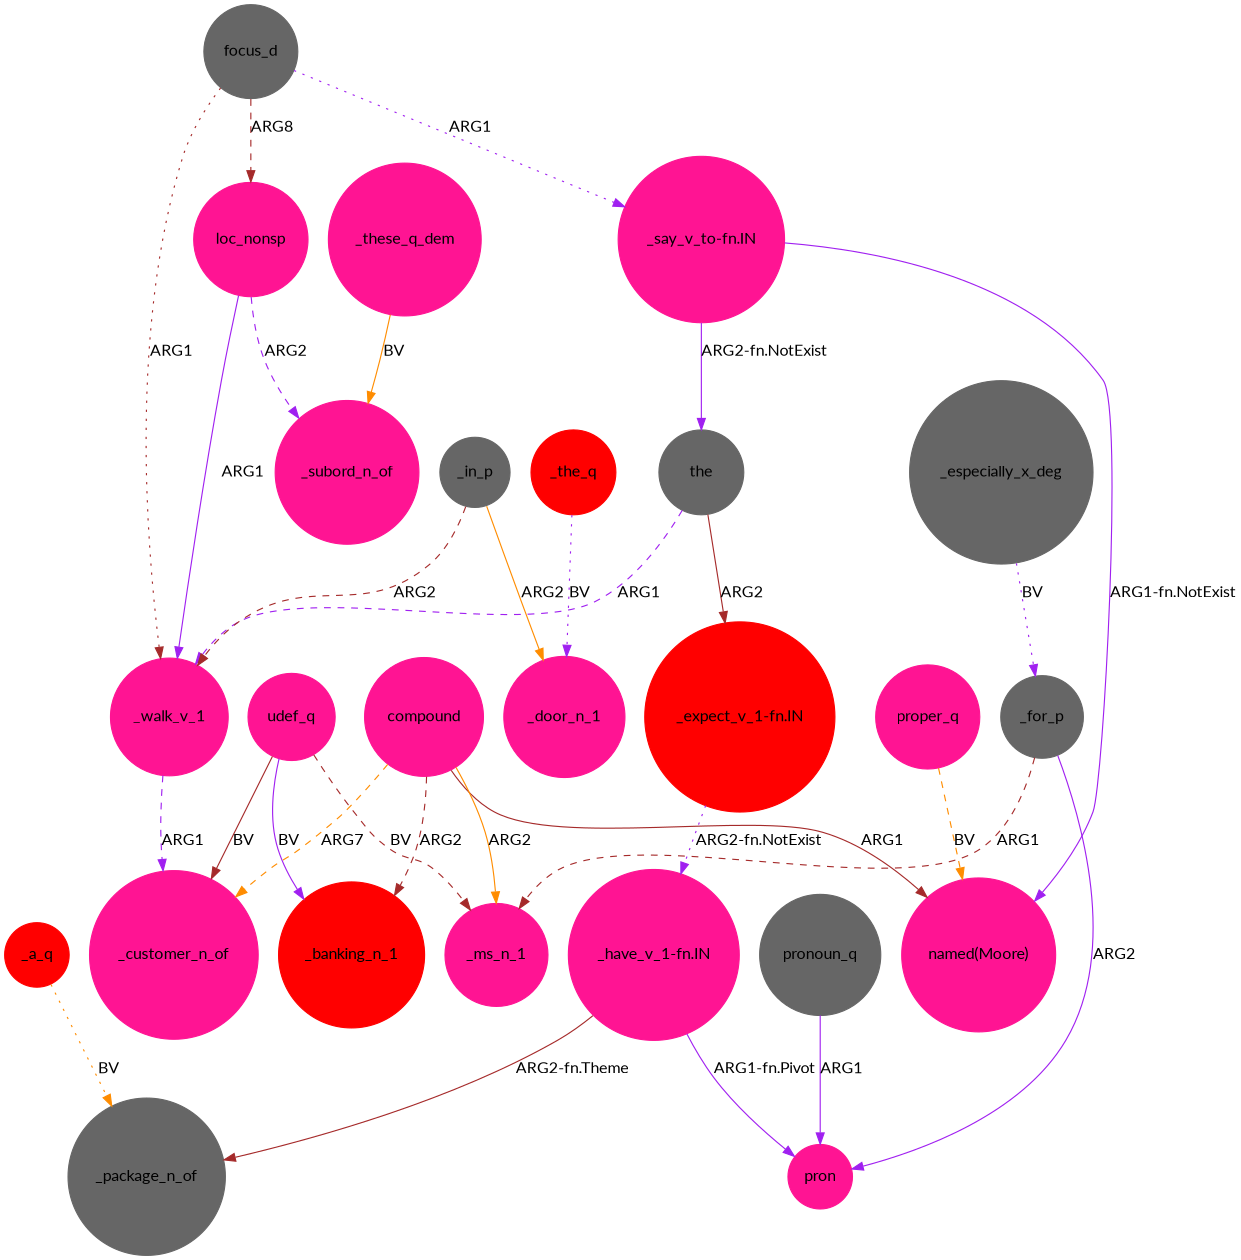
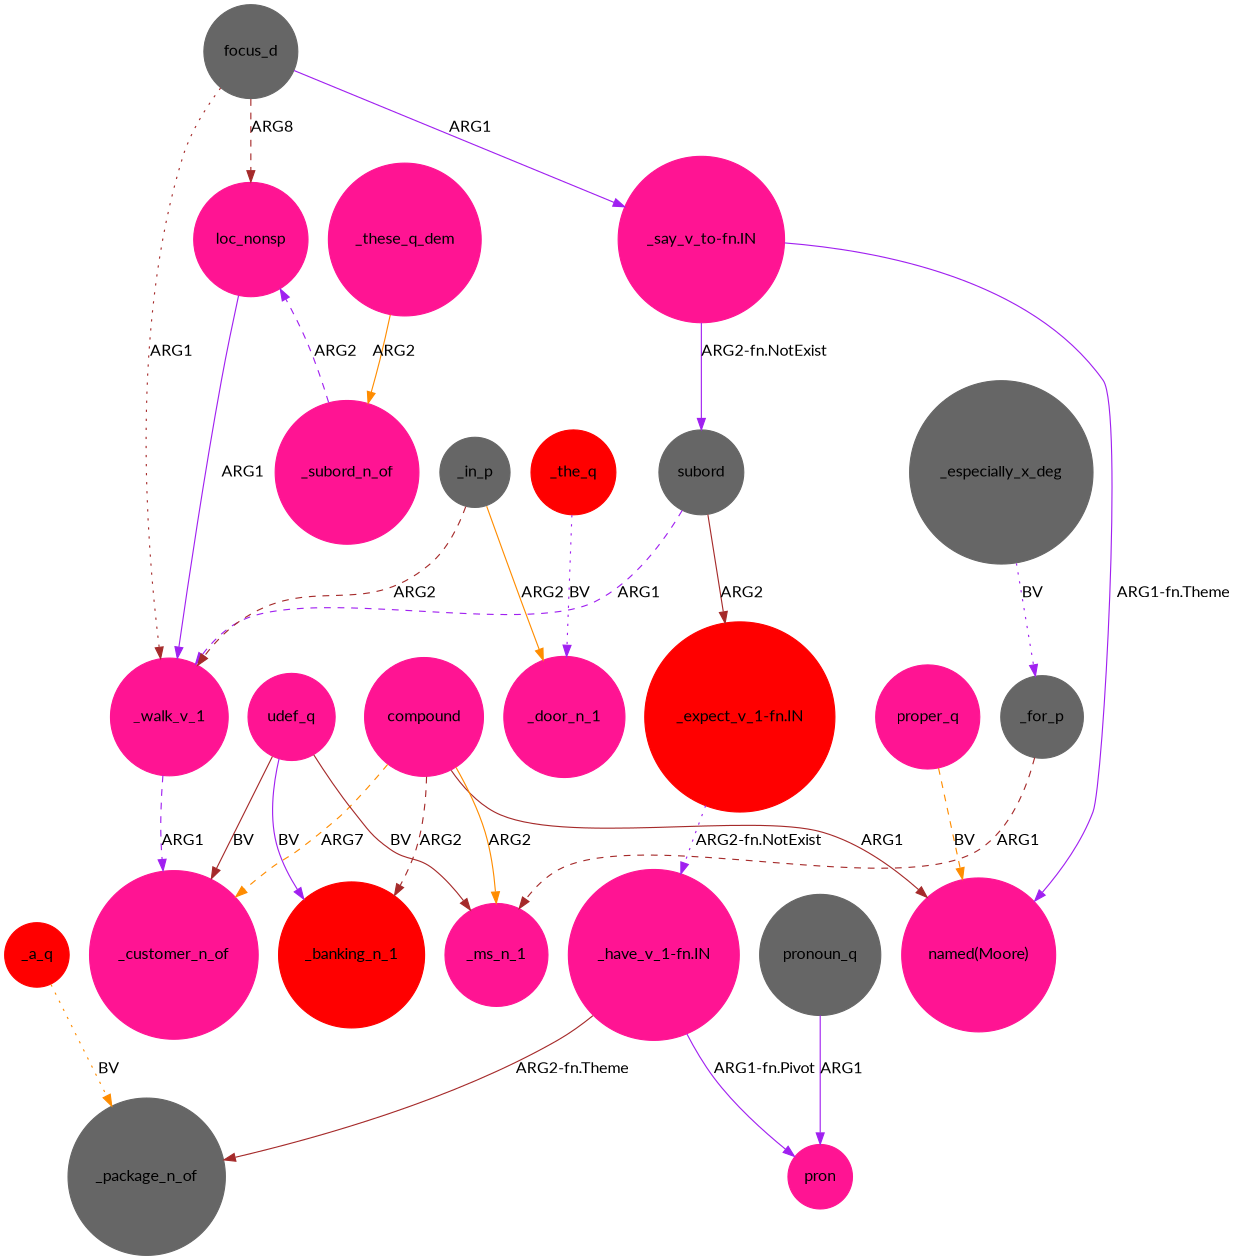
(454, 136) -> (454, 136)
(394, 352) -> (394, 352)
(263, 356) -> (310, 350)
(701, 472) -> (701, 472)
(1173, 593) -> (1173, 593)
(378, 840) -> (378, 840)
(1076, 1018) -> none
